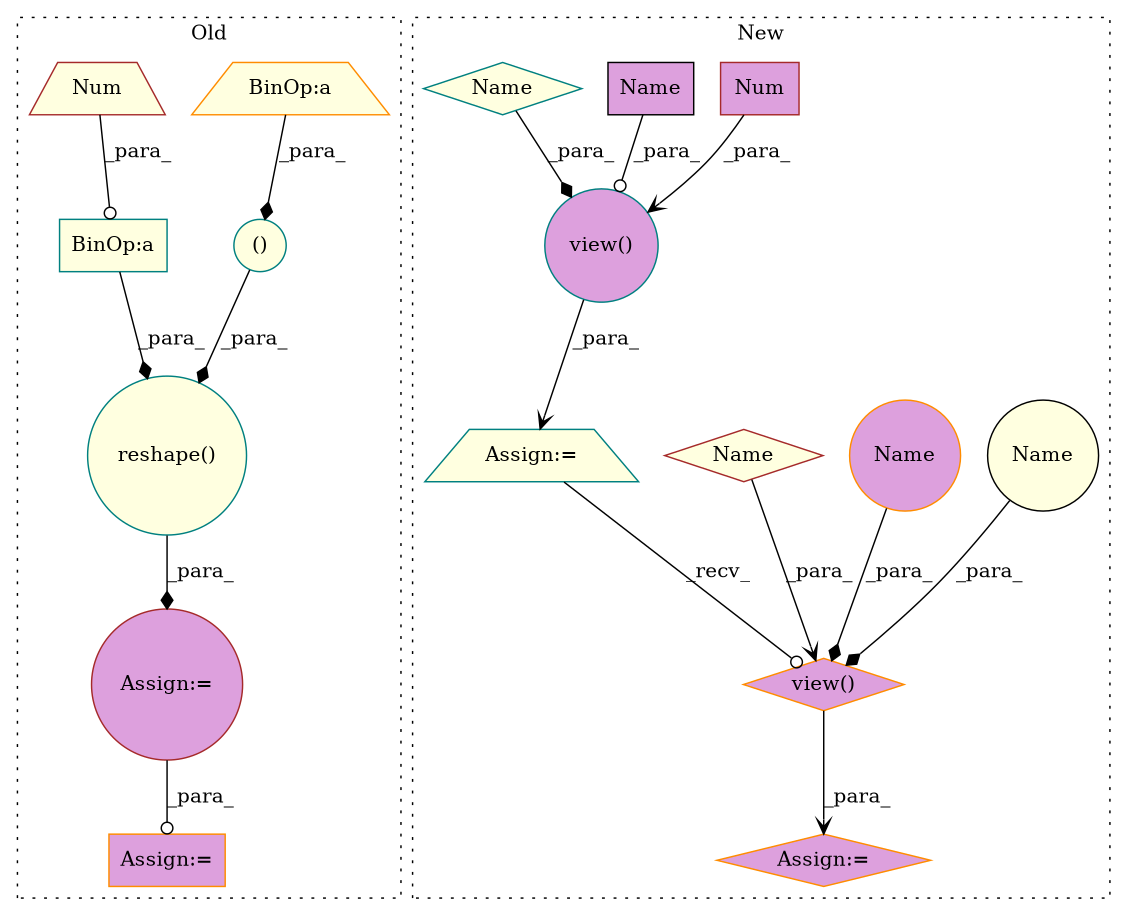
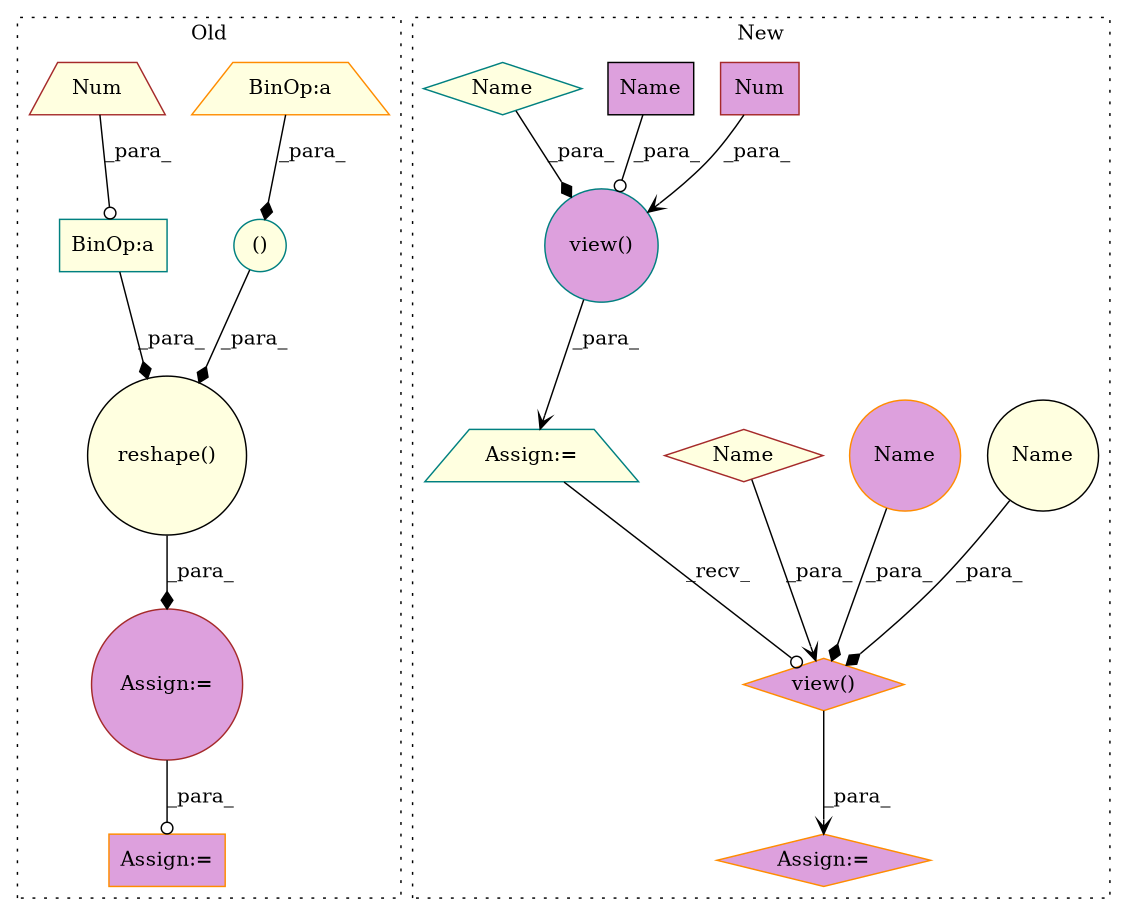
(167, 456) -> (167, 456)
